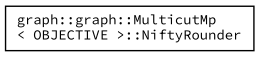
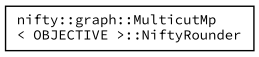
(130, 28) -> (130, 28)
